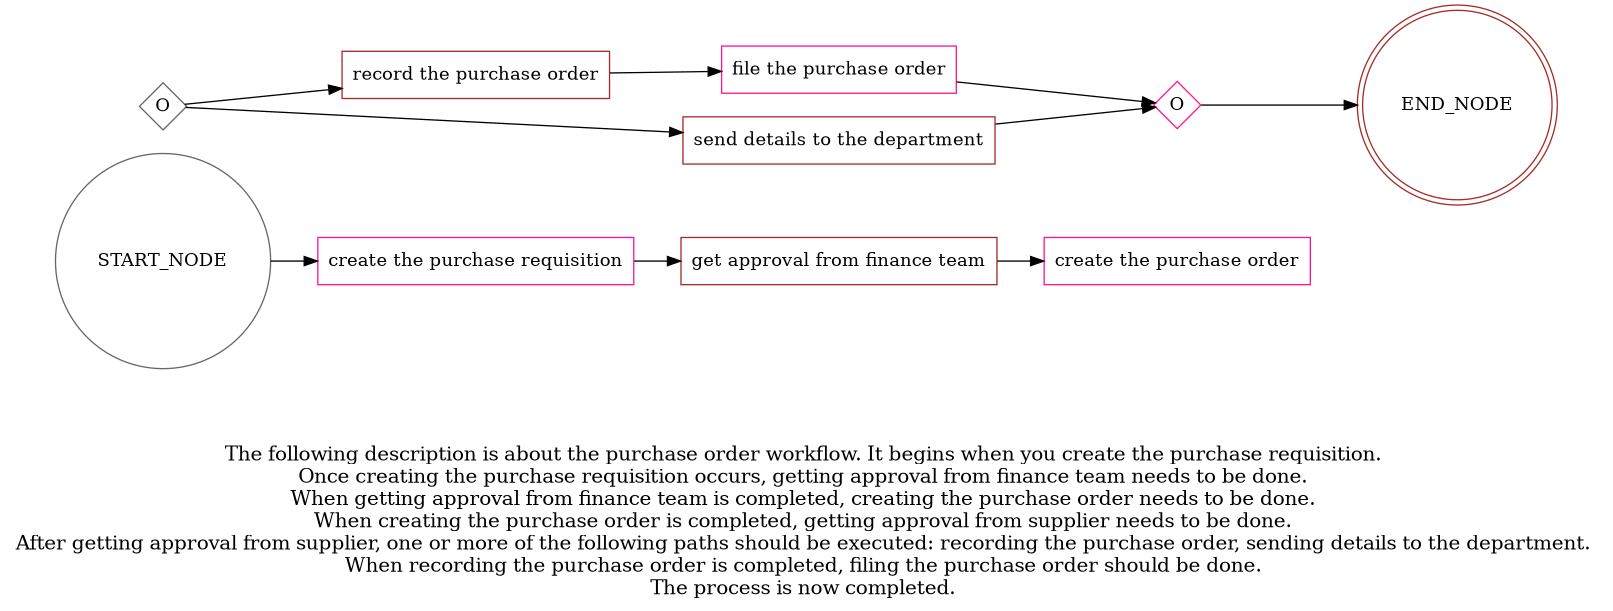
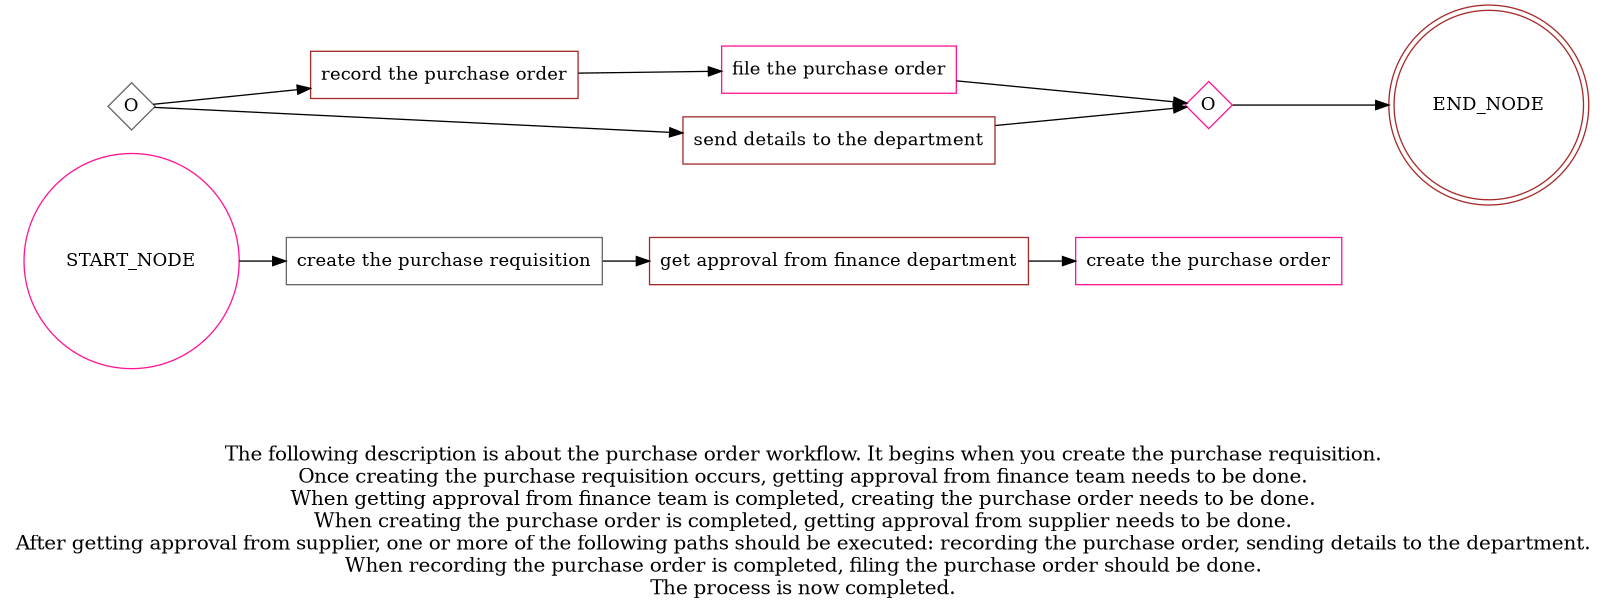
(163, 261) -> (132, 261)
(476, 261) -> (444, 261)
(839, 261) -> (839, 261)
